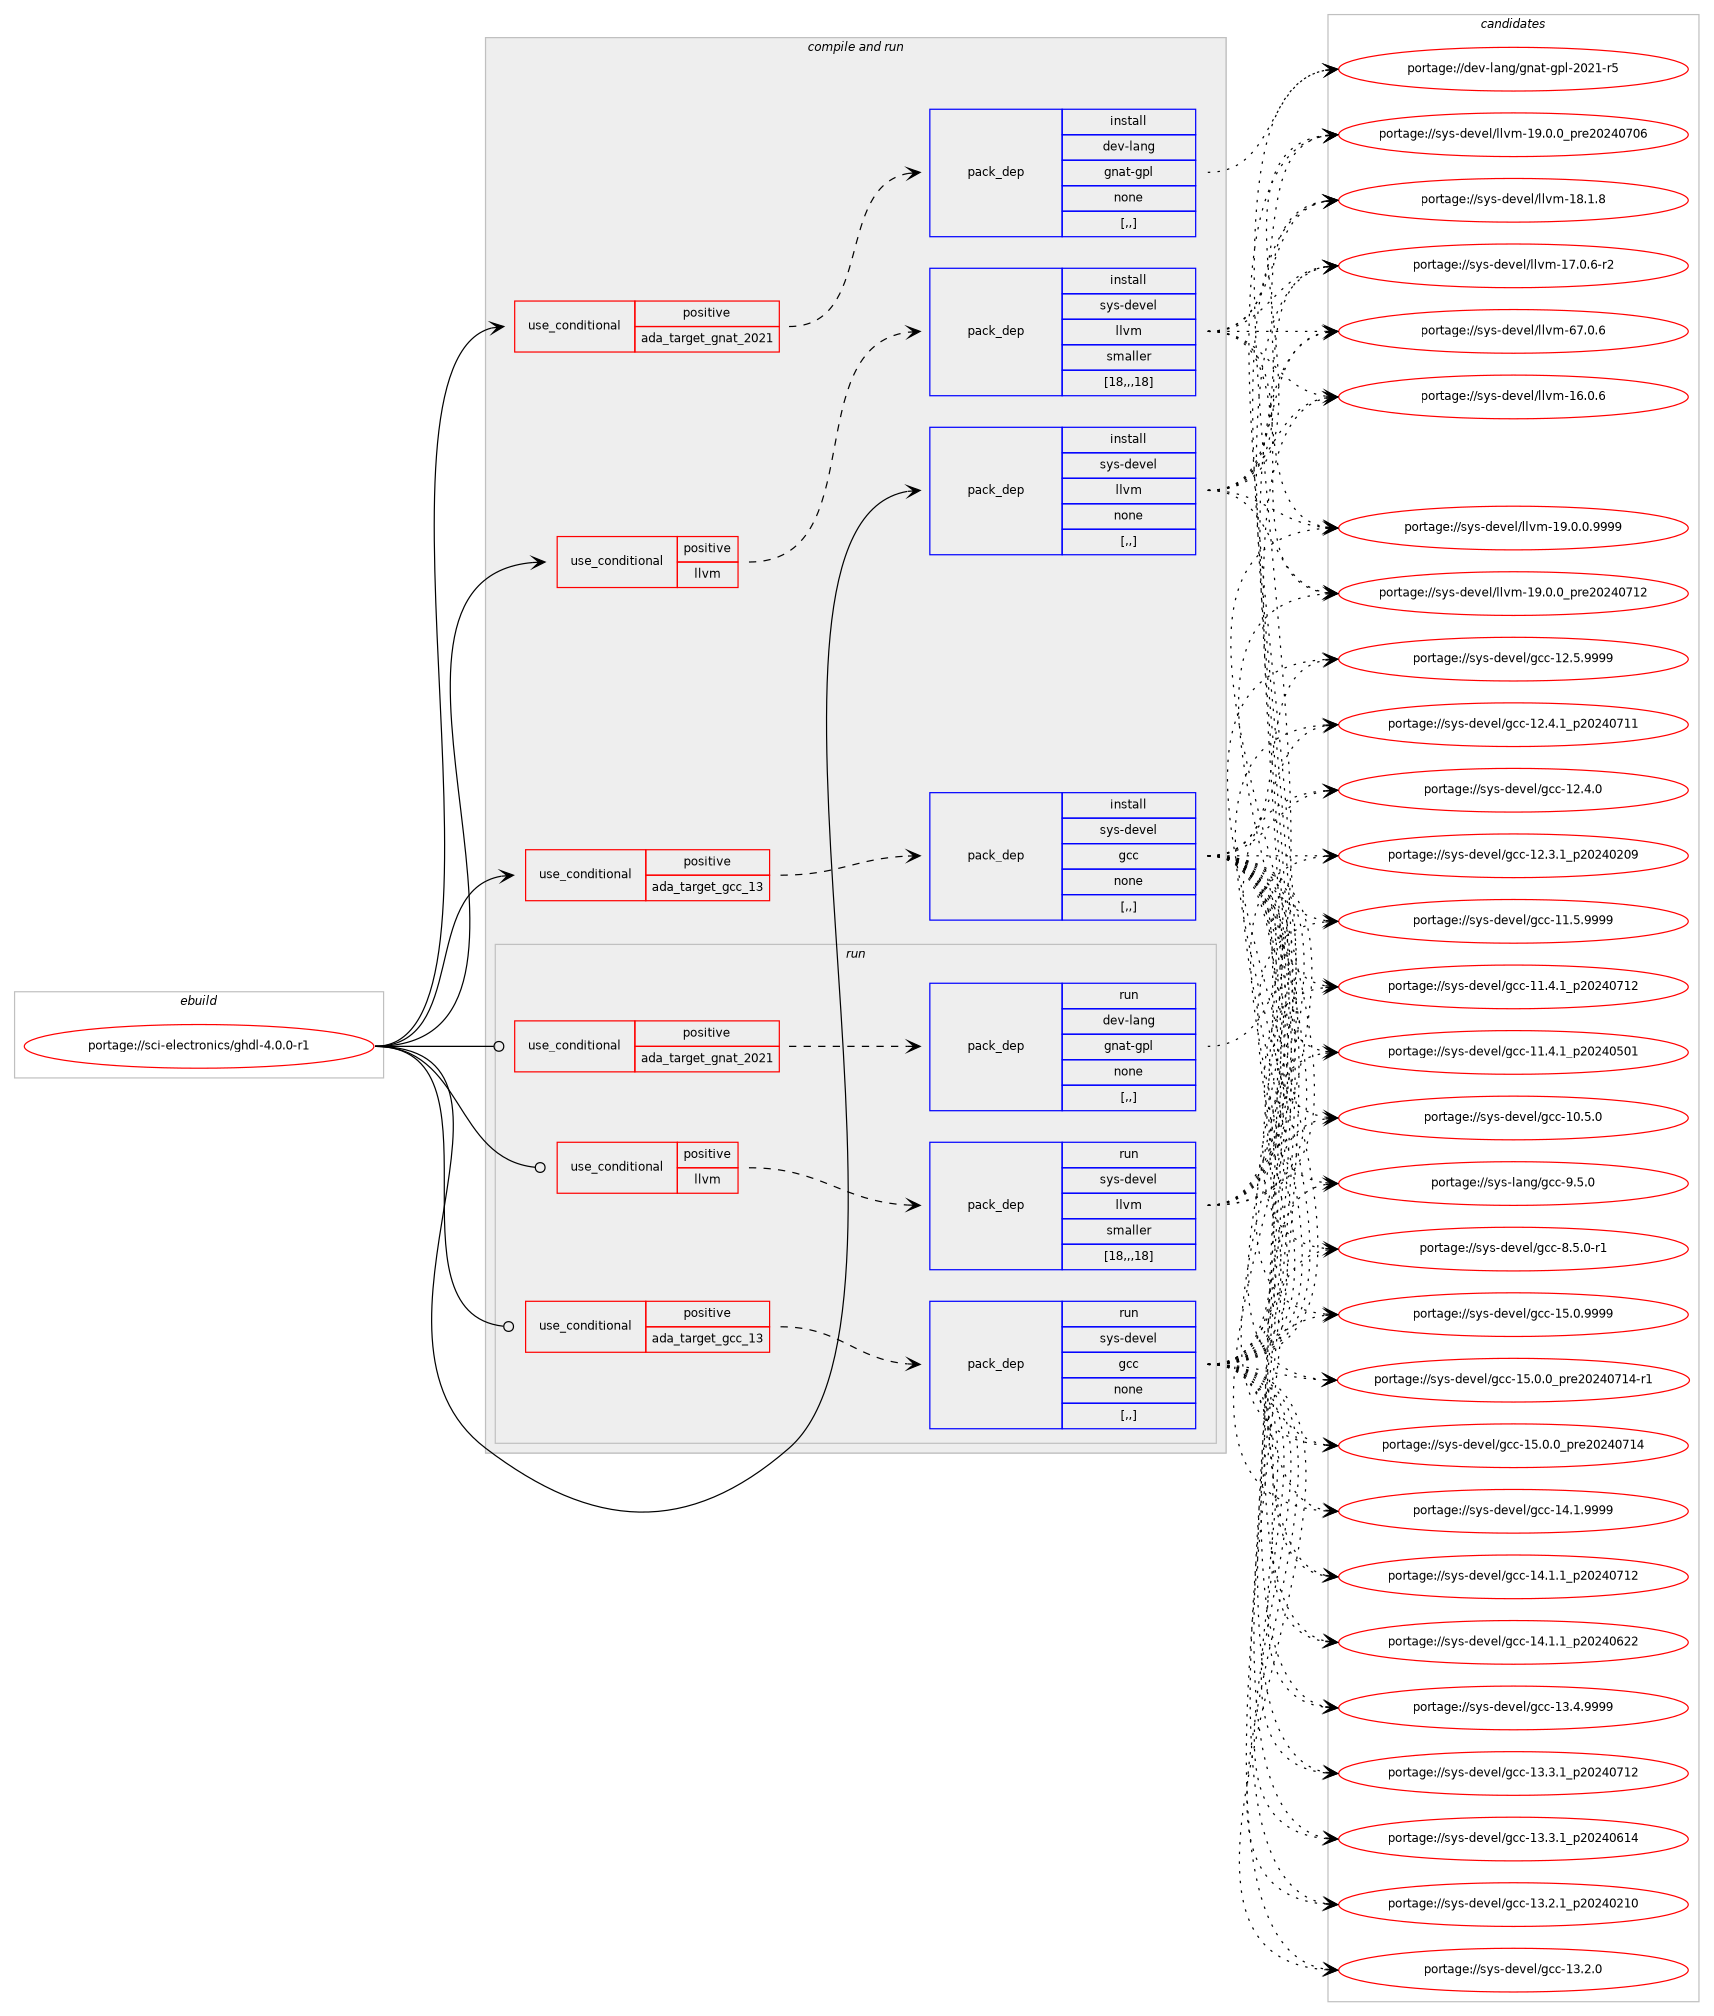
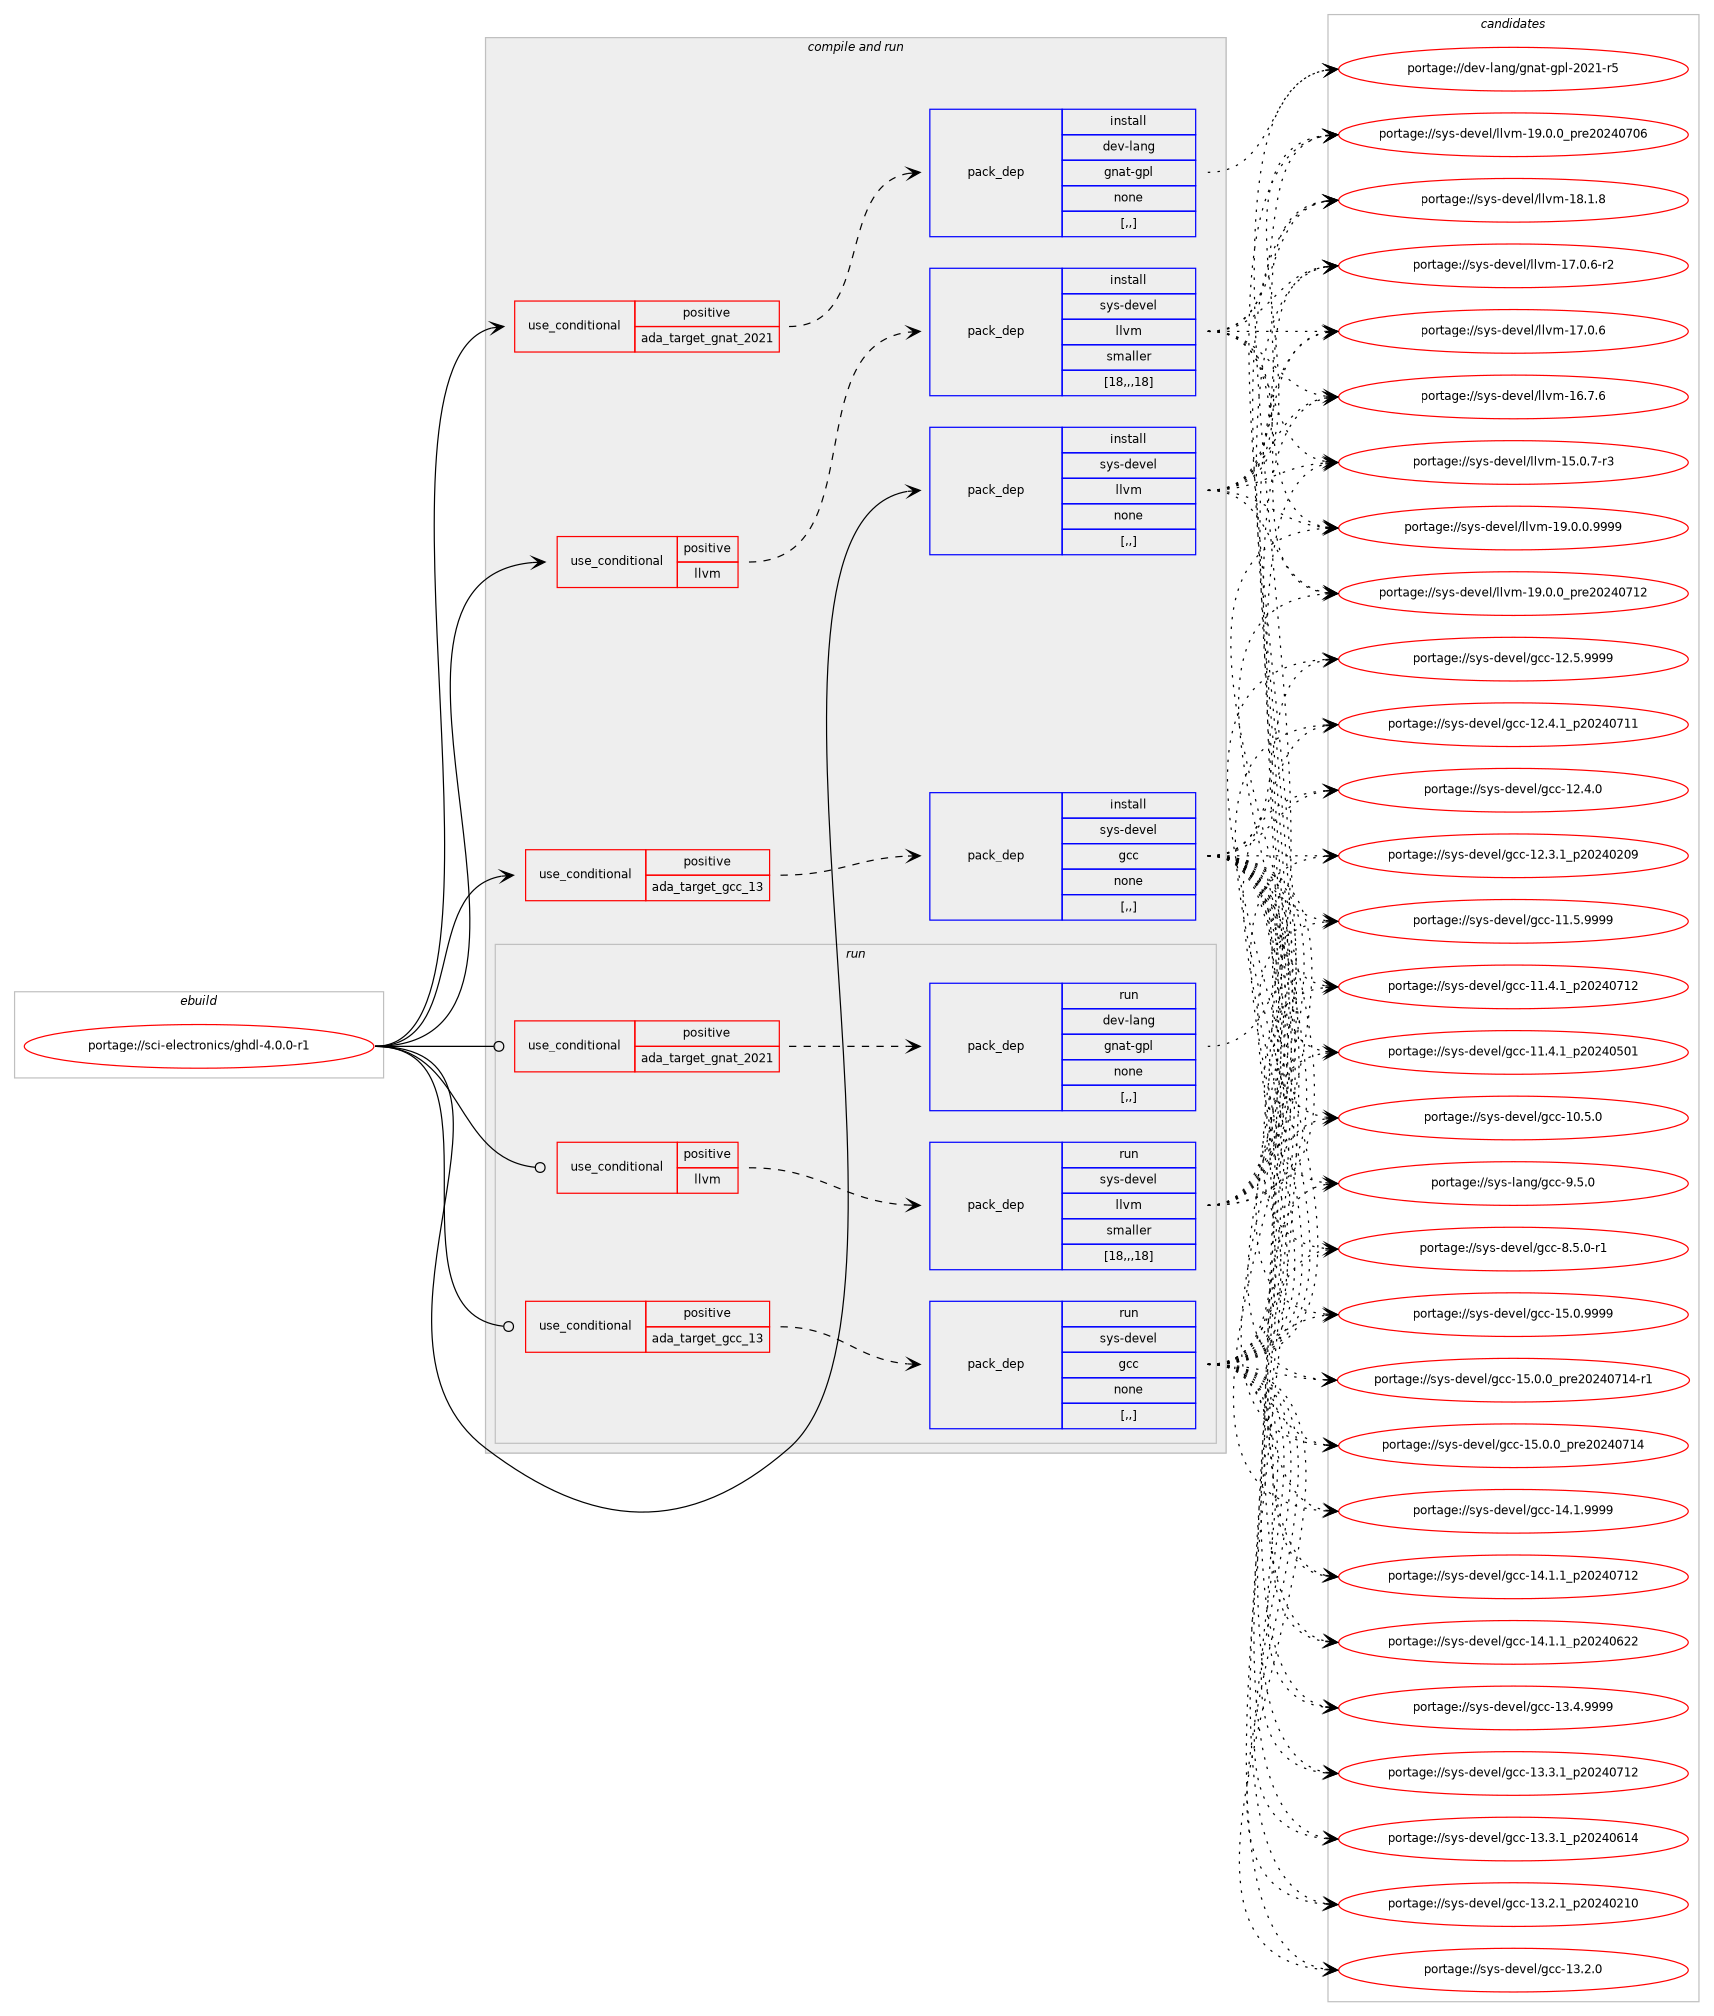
(1513, 331) -> (1513, 331)
(1513, 397) -> (1513, 397)
none -> (1513, 462)
